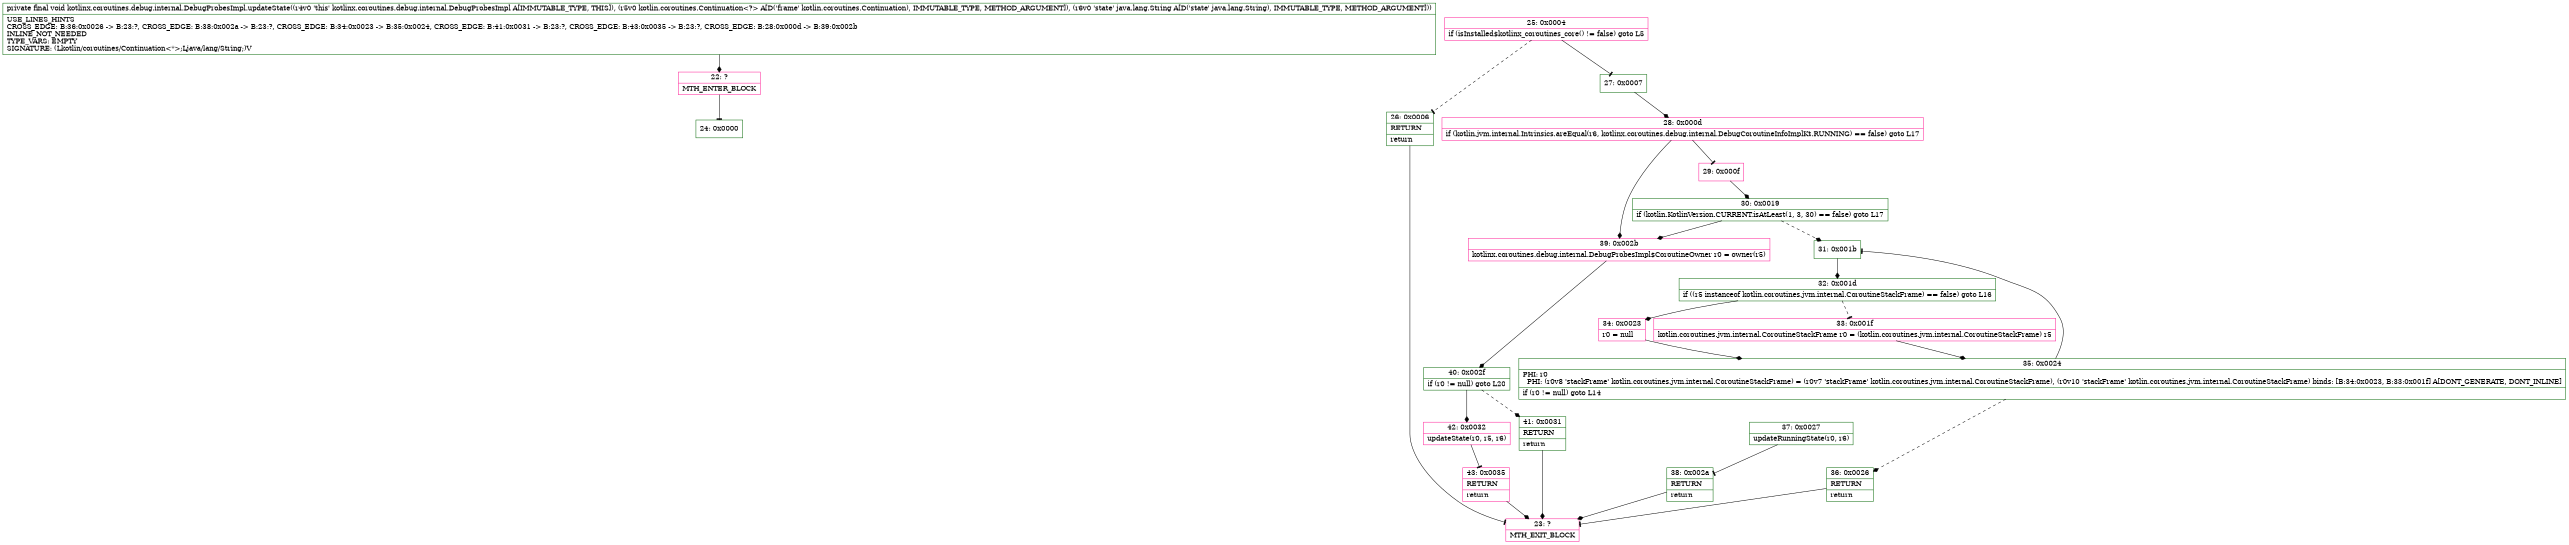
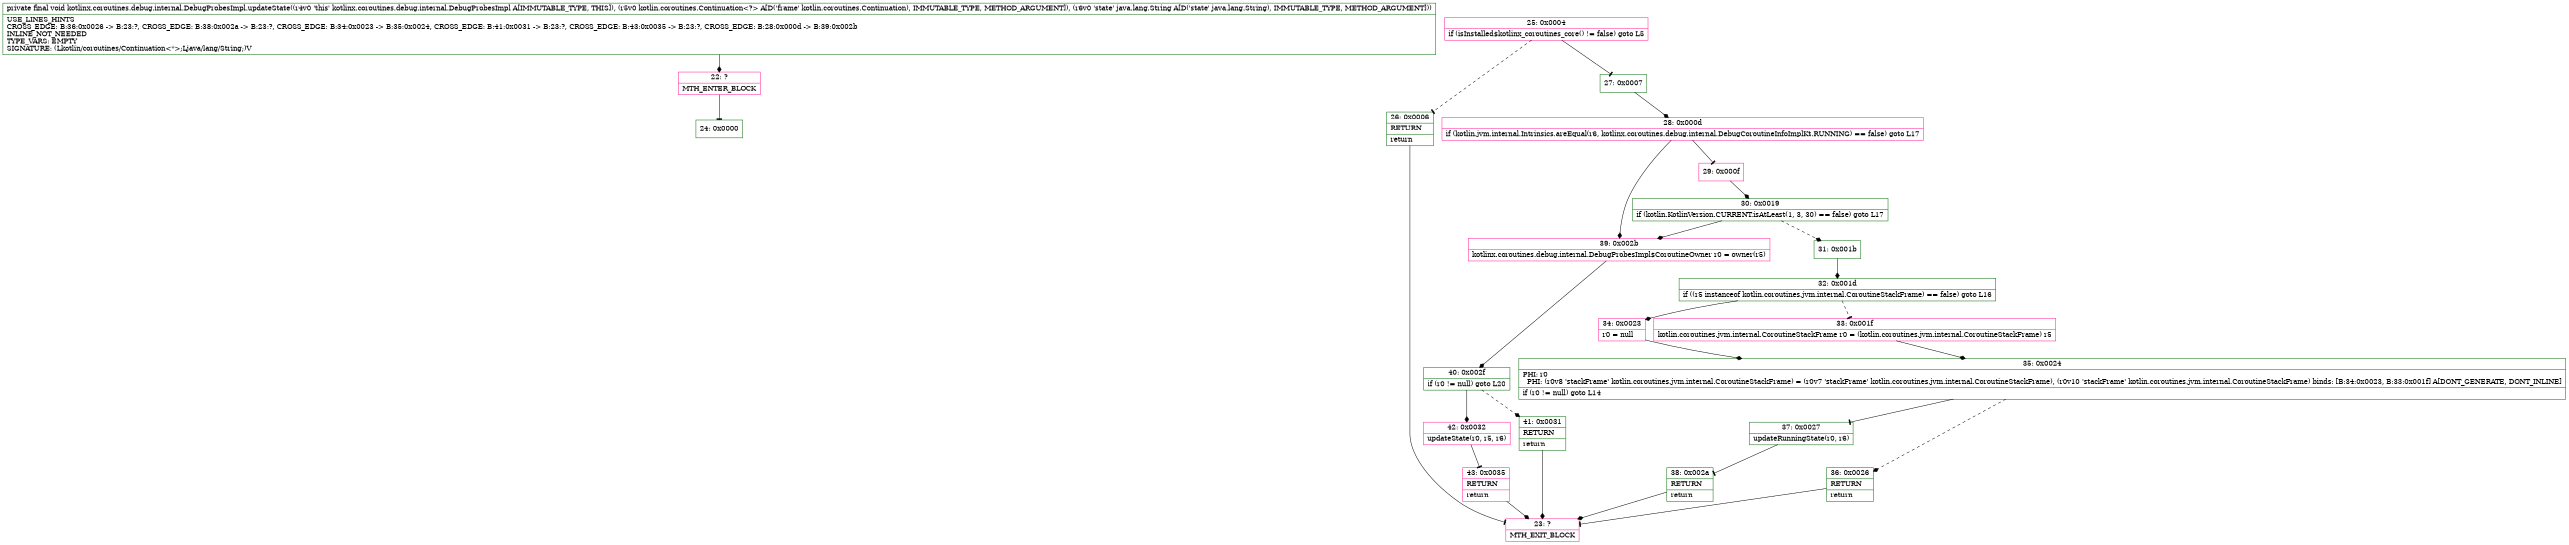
(1989, 274) -> (1902, 410)
